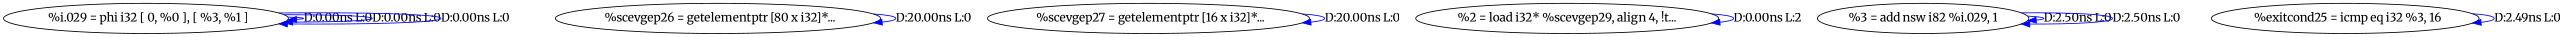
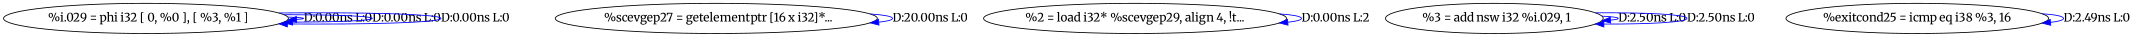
(718, 18) -> none
(1923, 18) -> (1494, 18)
(2345, 18) -> (1917, 18)
